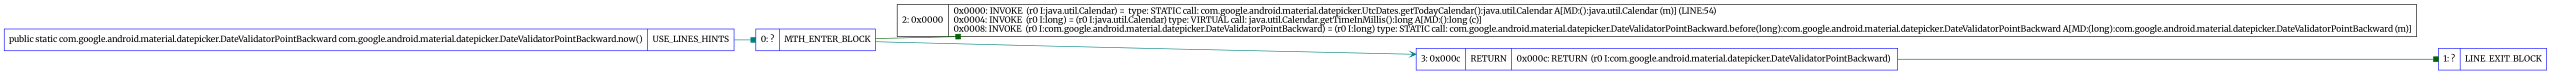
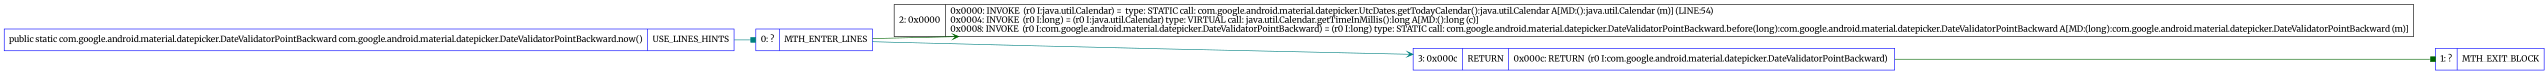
(915, 38) -> (913, 38)
(827, 40) -> (826, 40)
(2503, 59) -> (2501, 59)
